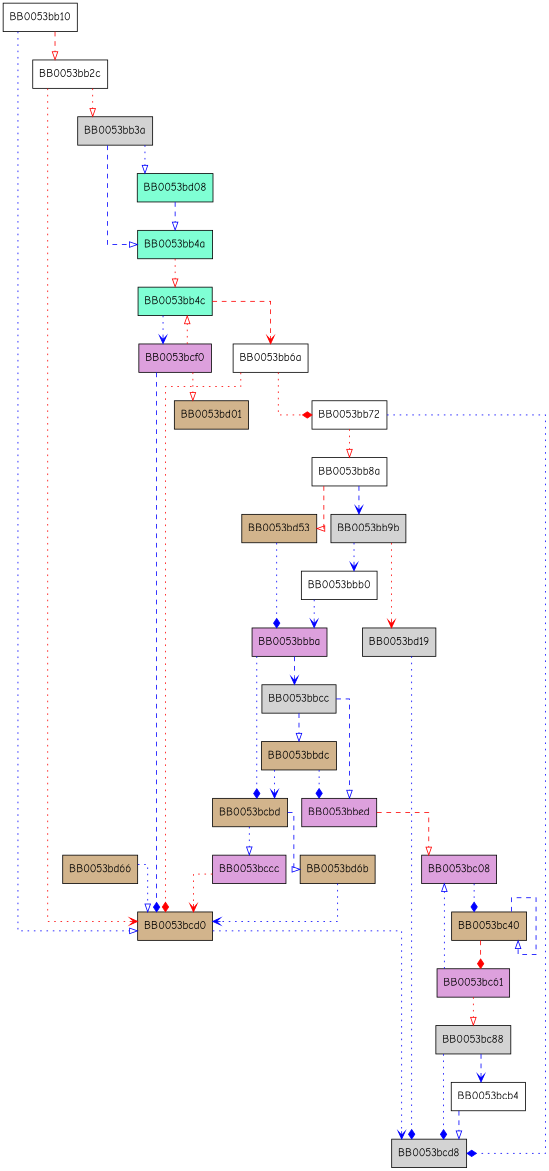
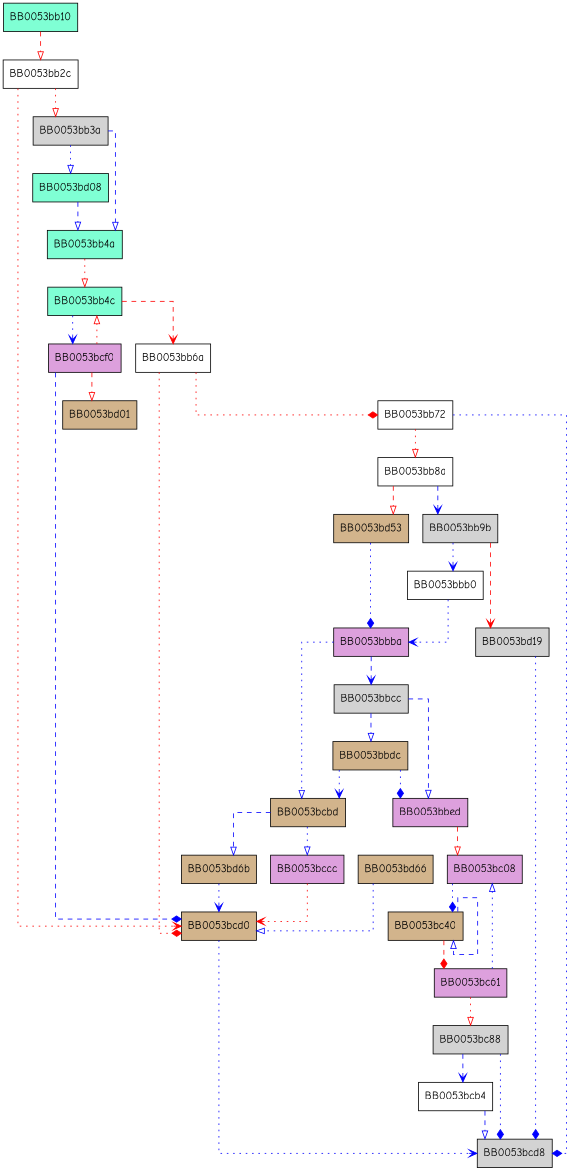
(40, 17) -> (41, 17)
(193, 382) -> (92, 383)
(18, 537) -> none
(391, 581) -> (490, 581)
(257, 723) -> (302, 700)
